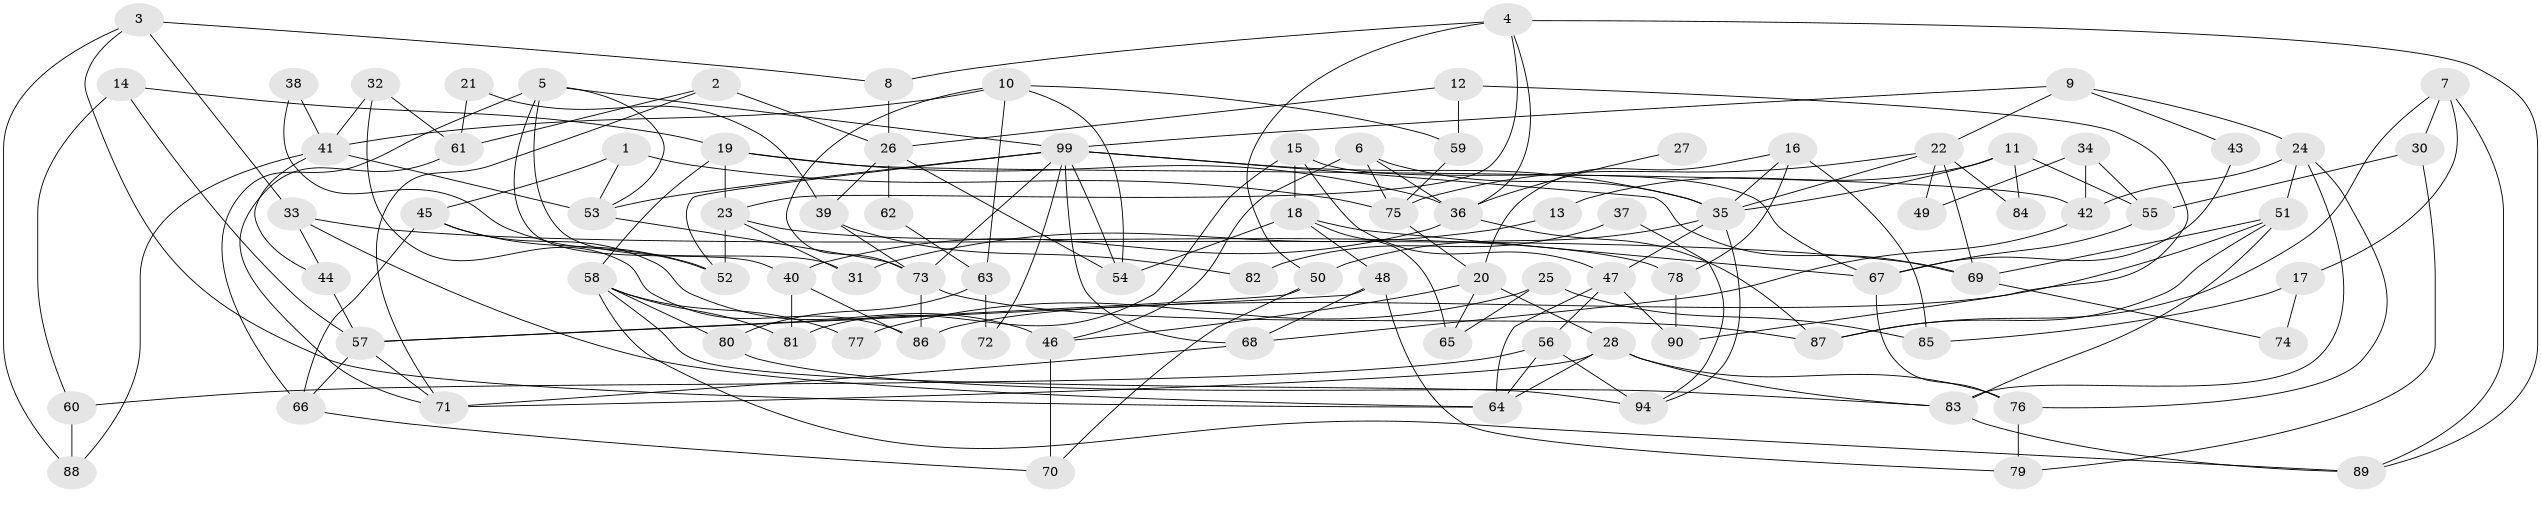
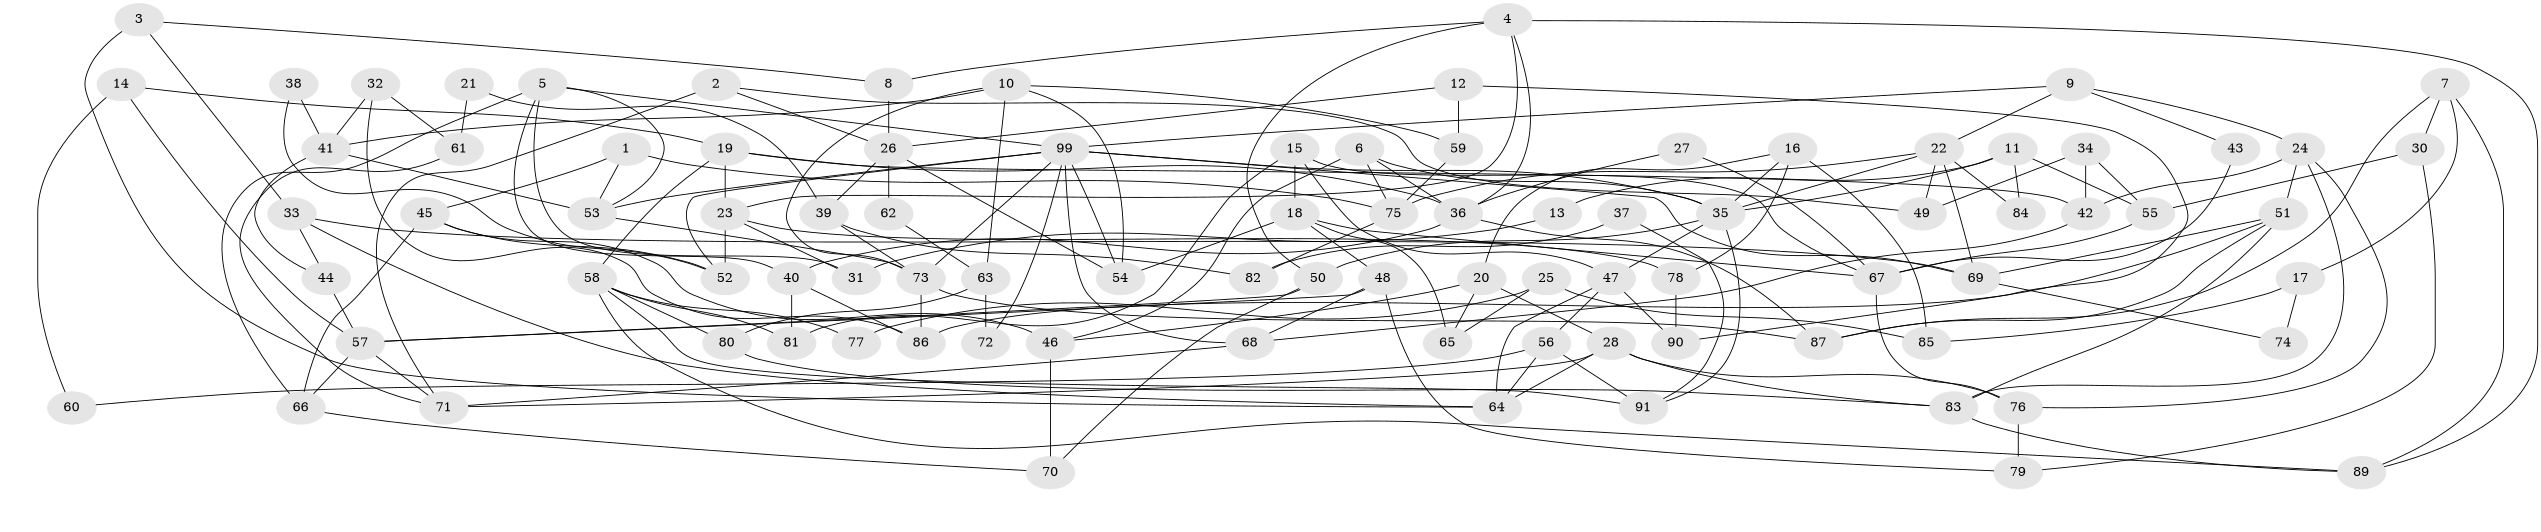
(588, 117) -> (1385, 131)
none -> (1798, 208)
(1438, 246) -> (1323, 246)
(1644, 408) -> (1644, 408)
(72, 473) -> none
